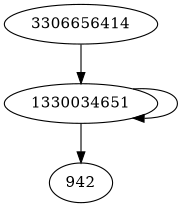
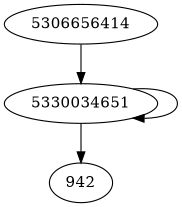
(81, 24) -> (81, 24)
(81, 104) -> (81, 104)
